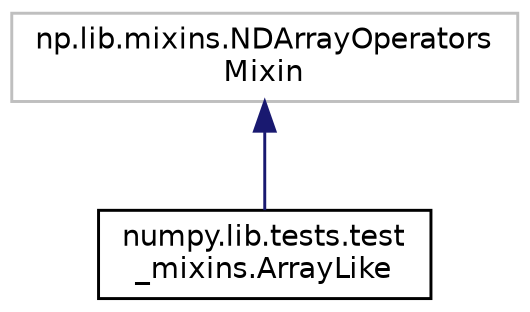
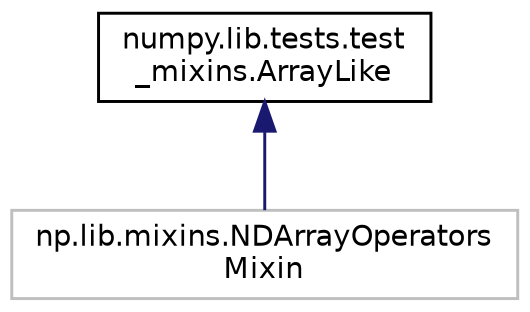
(265, 171) -> (265, 171)
